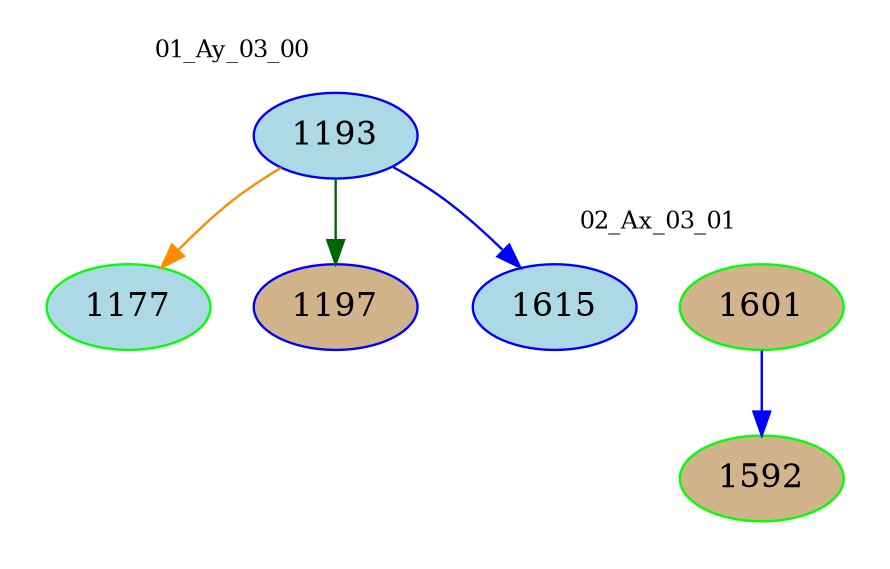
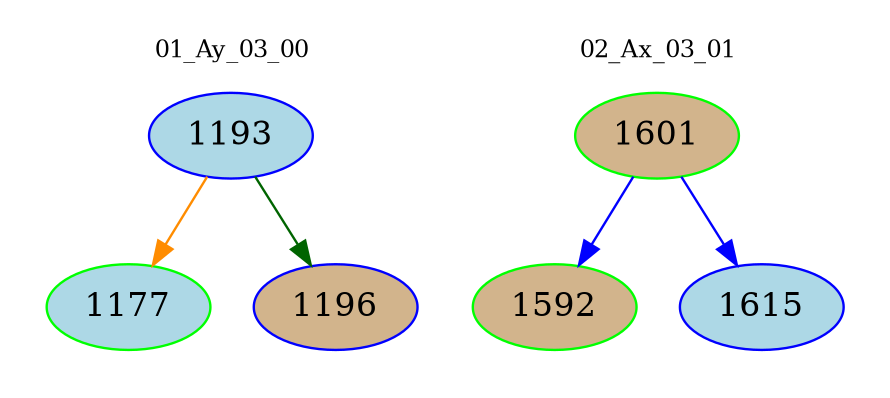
(469, 219) -> (703, 211)
(336, 307) -> (336, 307)
